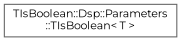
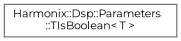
(91, 21) -> (91, 21)
